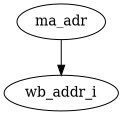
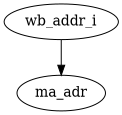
(61, 53) -> (61, 53)
